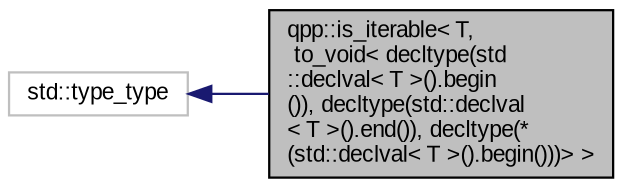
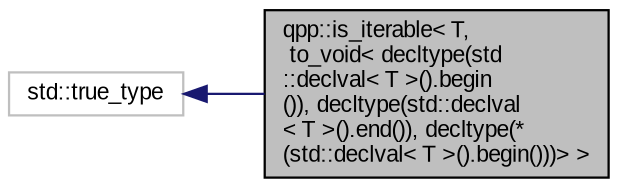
(98, 94) -> (96, 94)
